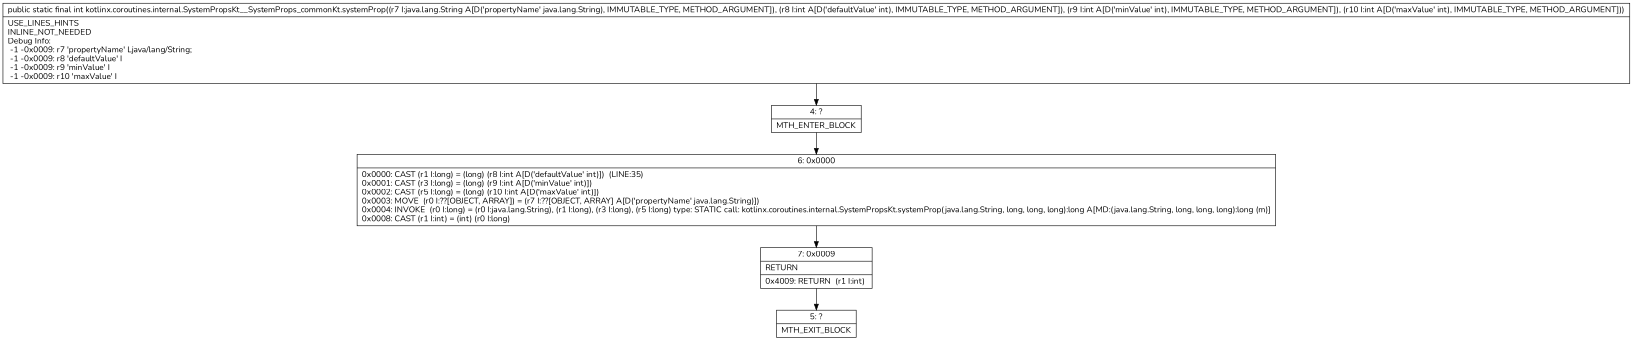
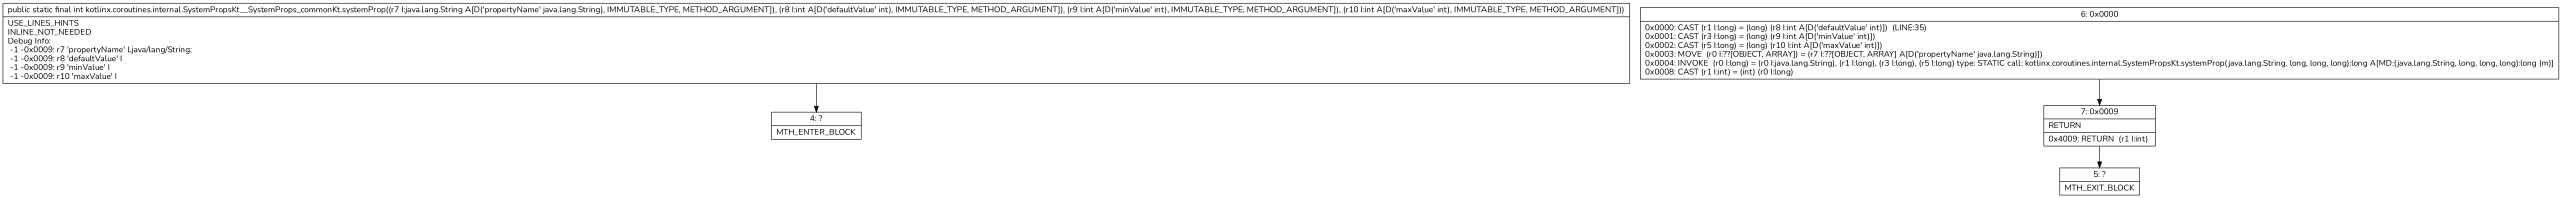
(816, 140) -> none
